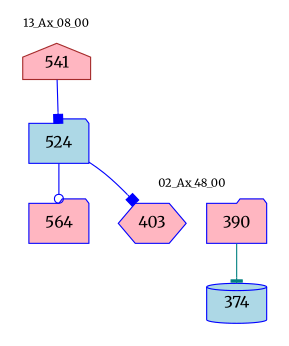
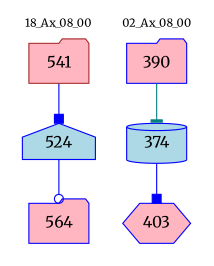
(57, 24) -> (59, 24)
(57, 63) -> (59, 63)
(59, 143) -> (59, 143)
(116, 183) -> (157, 178)
(192, 184) -> (157, 24)
